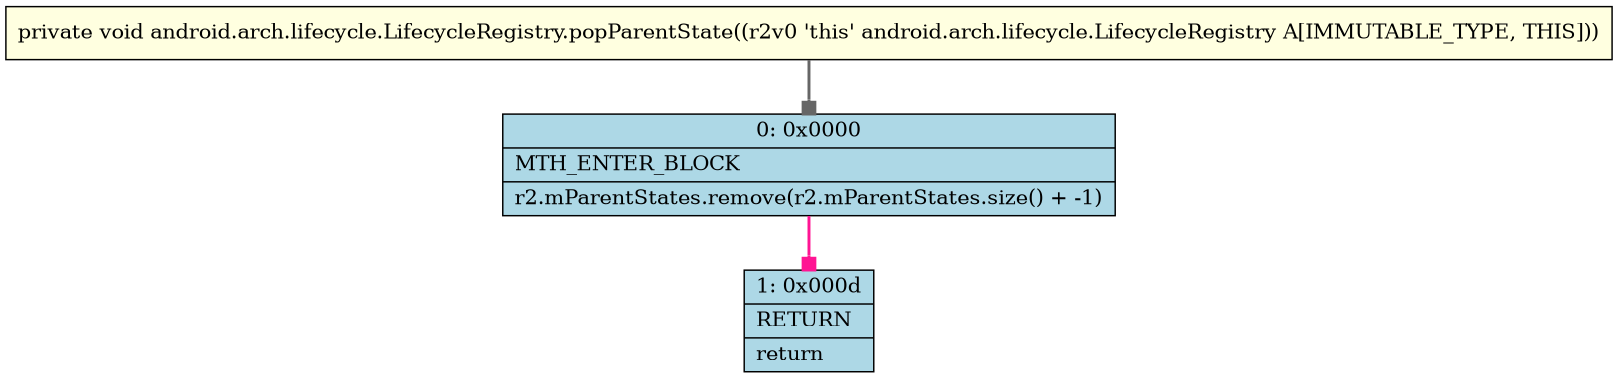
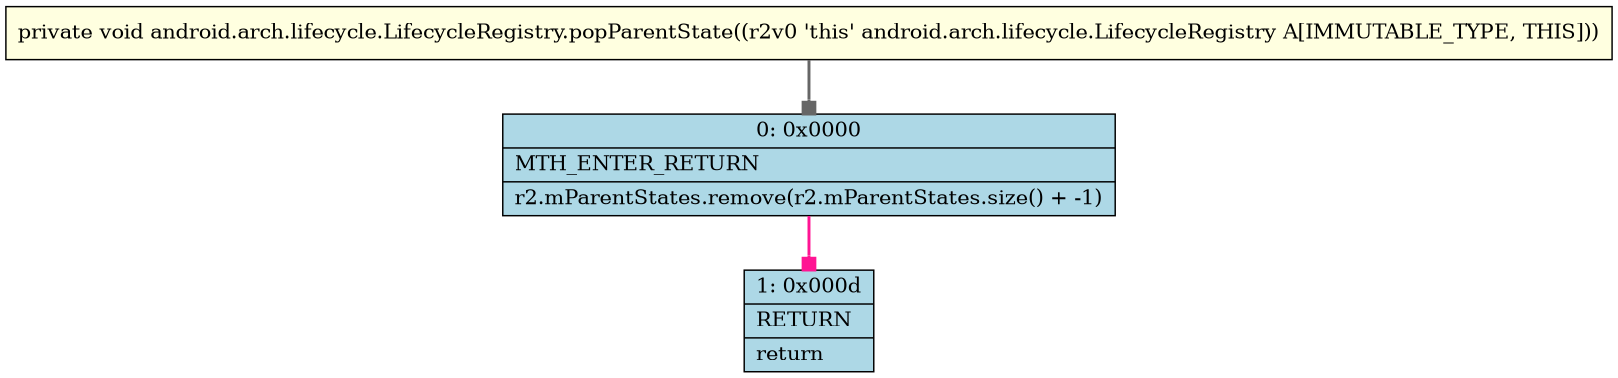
(628, 164) -> (637, 164)
